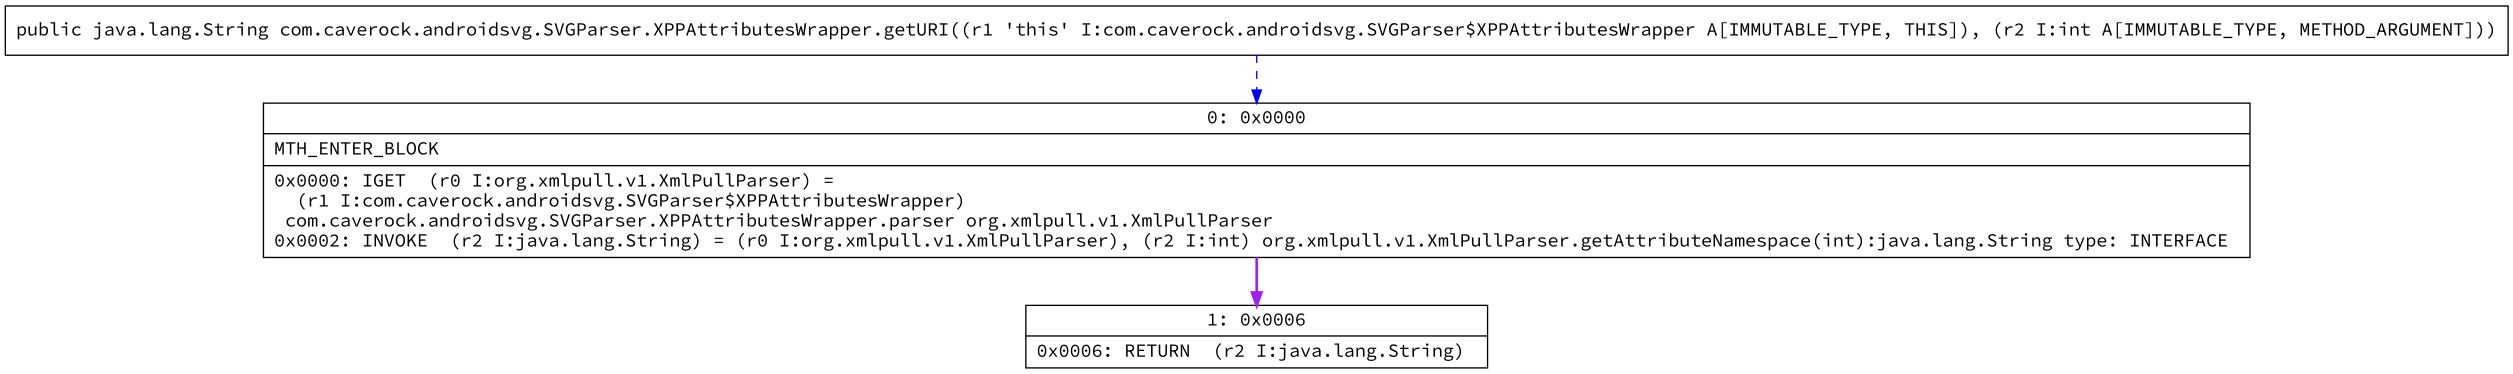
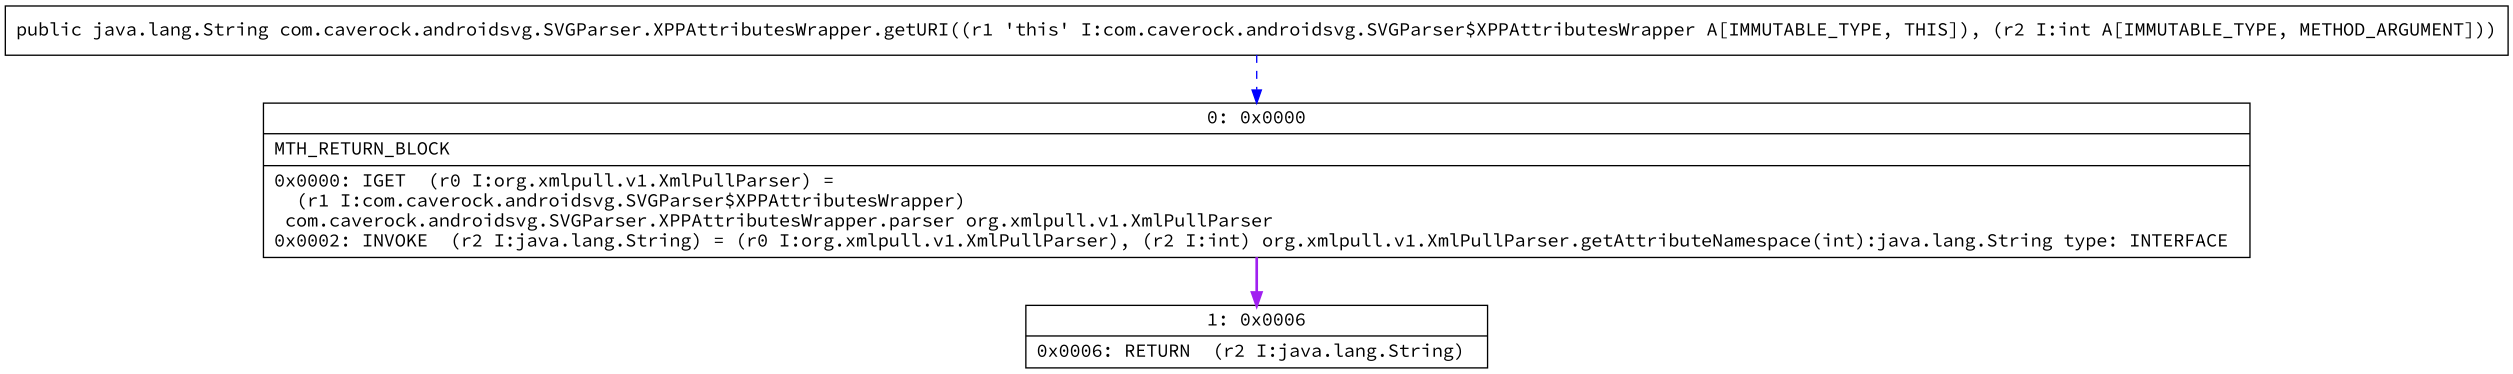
(357, 149) -> (363, 149)
